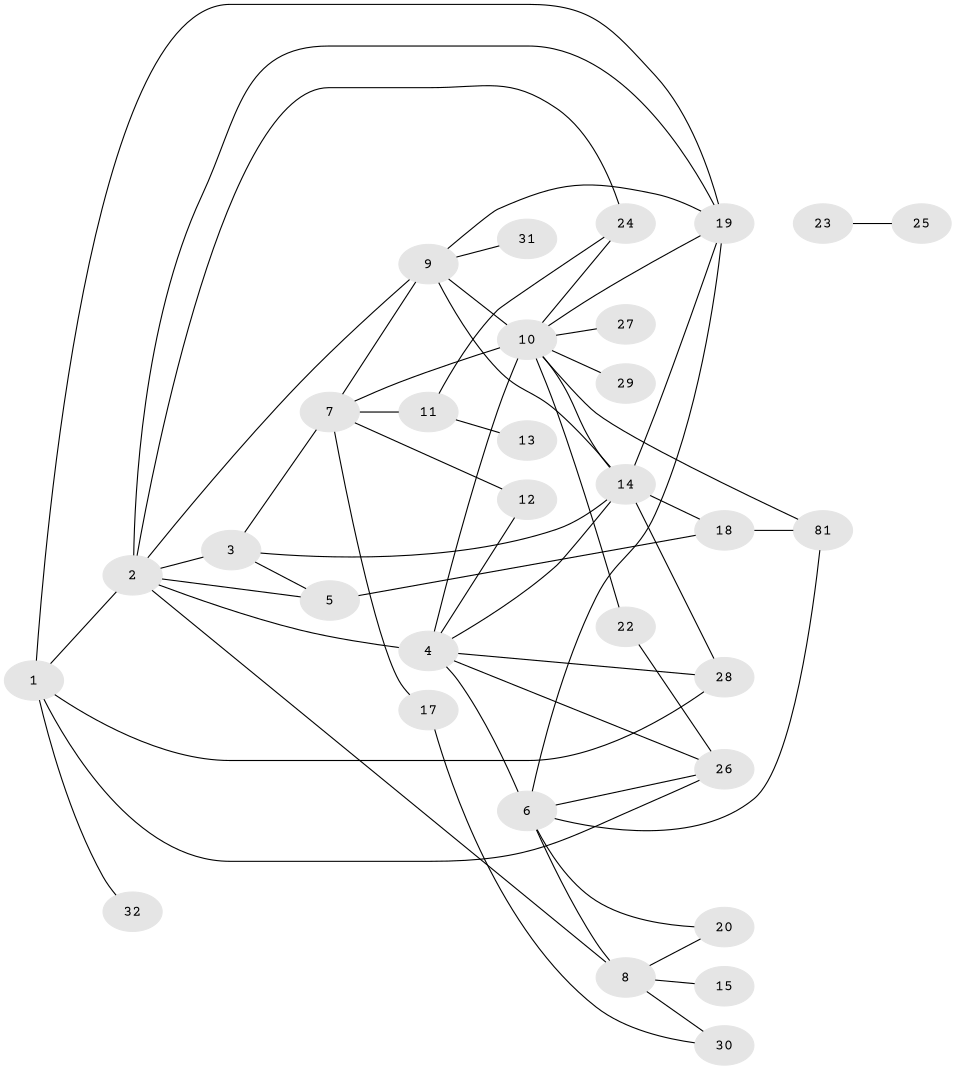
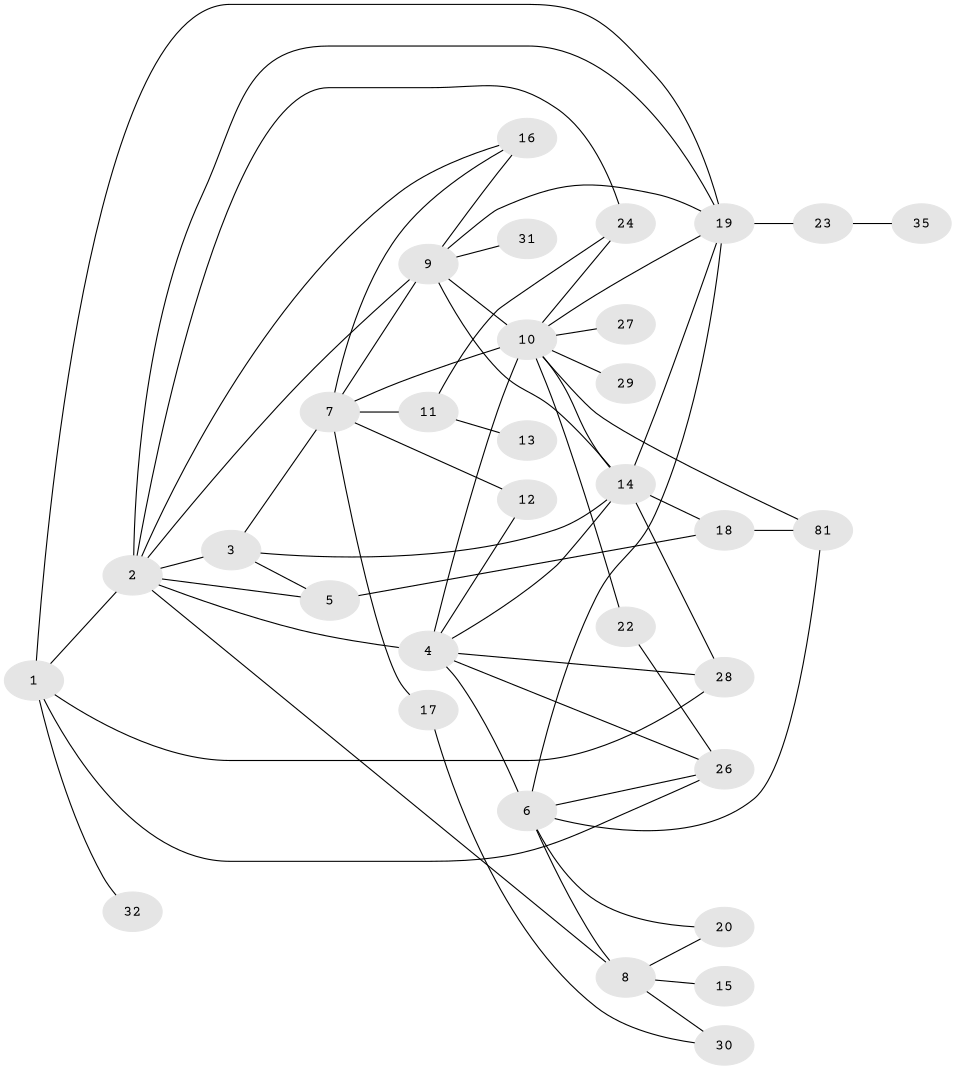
none -> (527, 138)
none -> (774, 224)
(922, 224) -> (922, 224)
